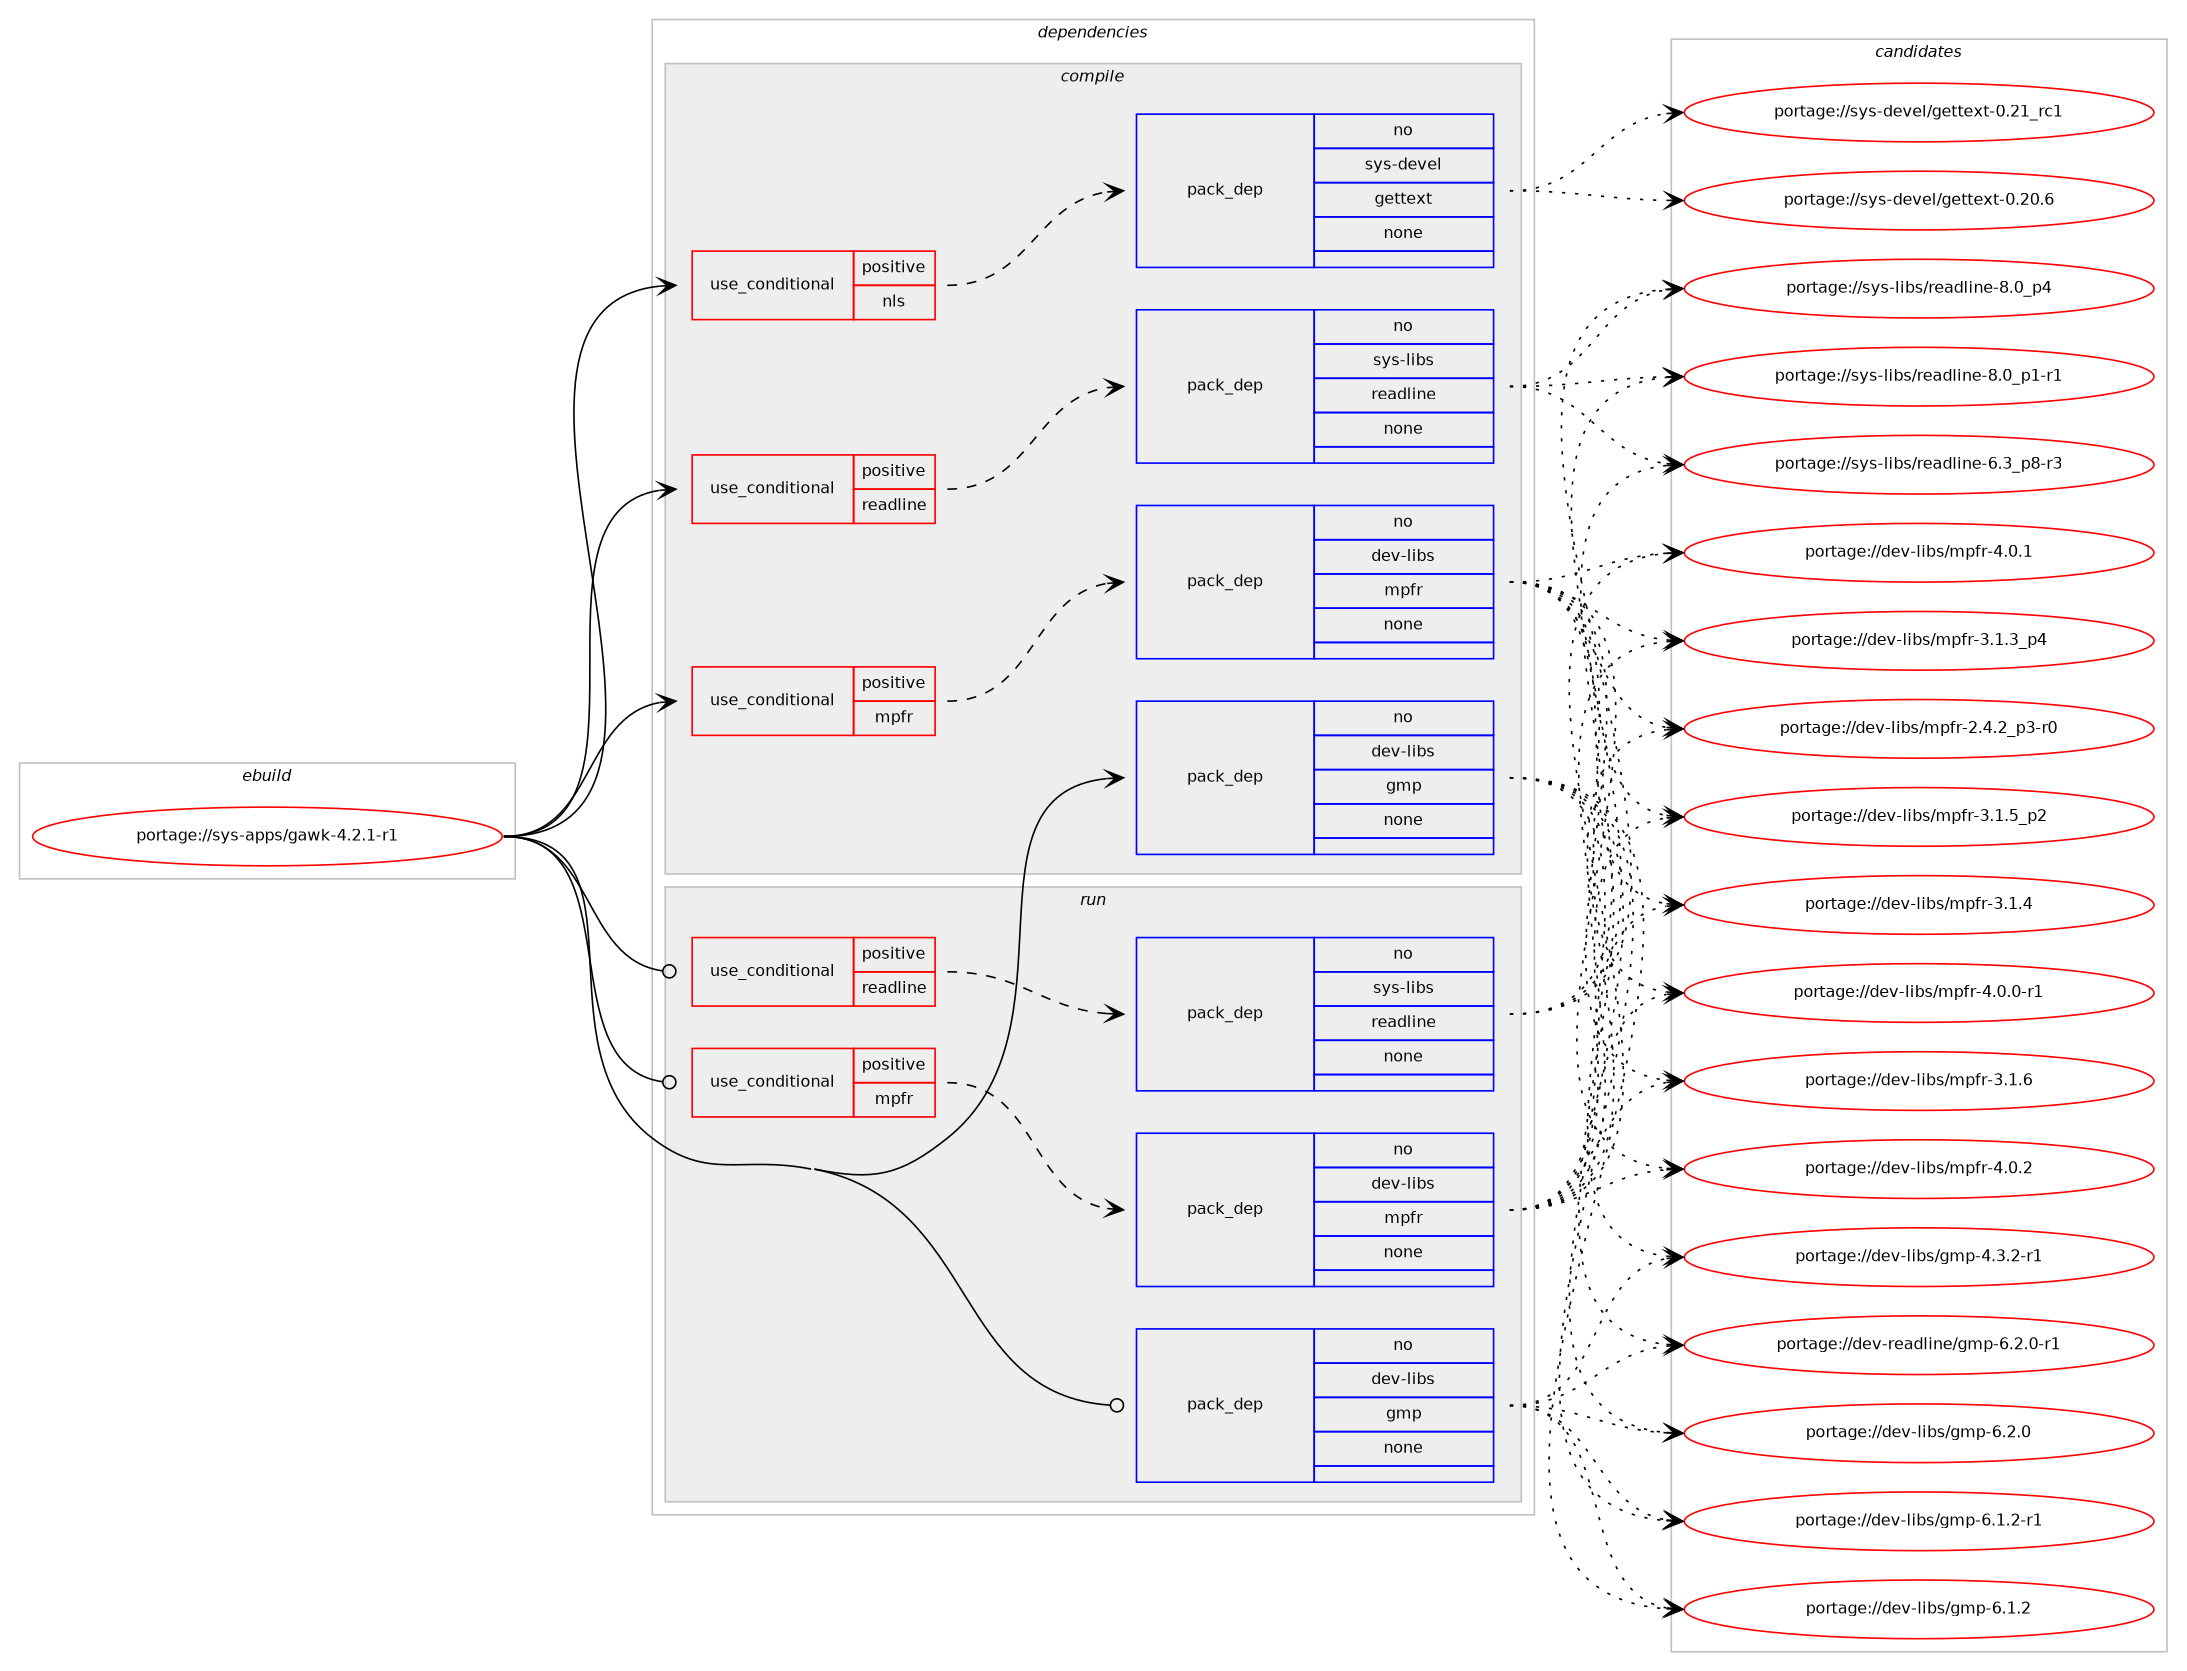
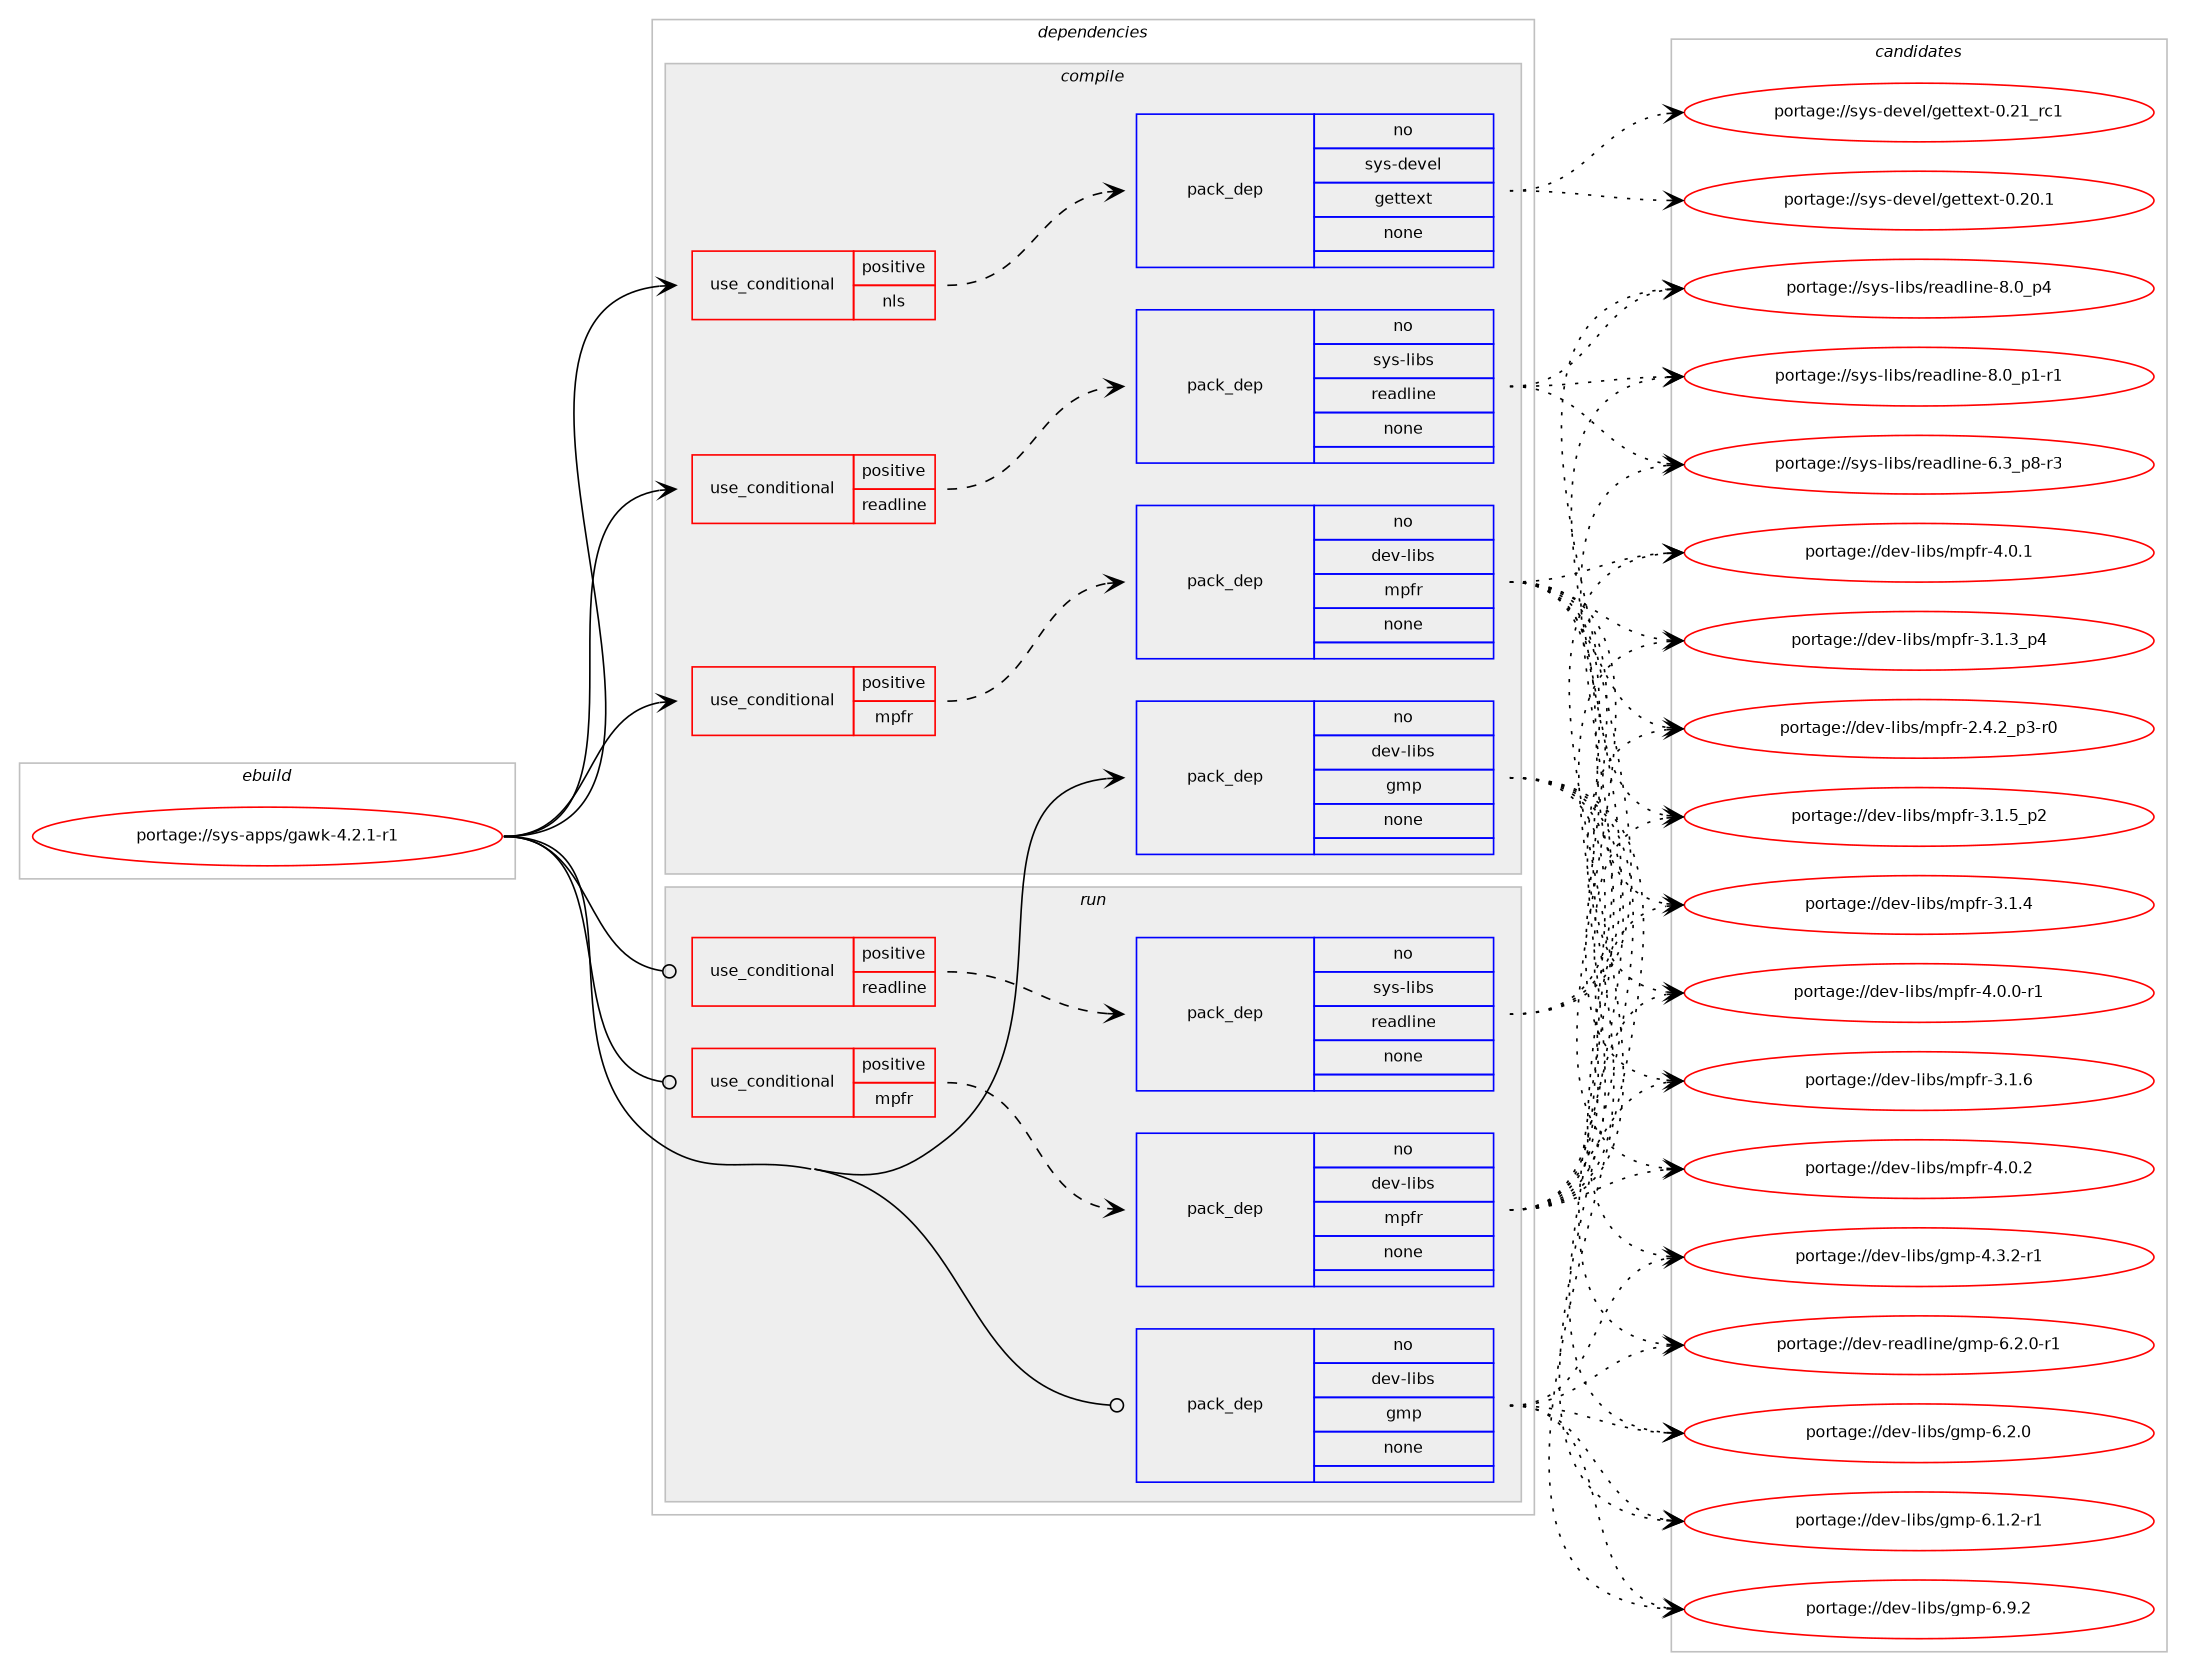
(1919, 201) -> (1919, 201)
(1919, 1609) -> (1919, 1609)
